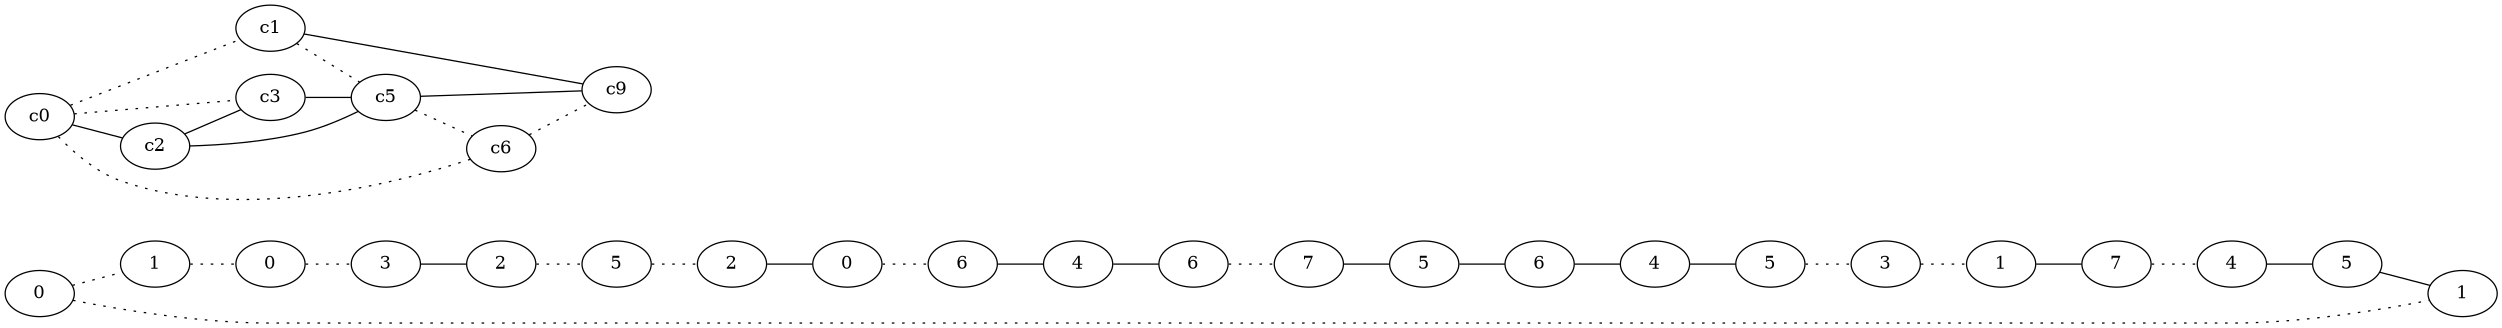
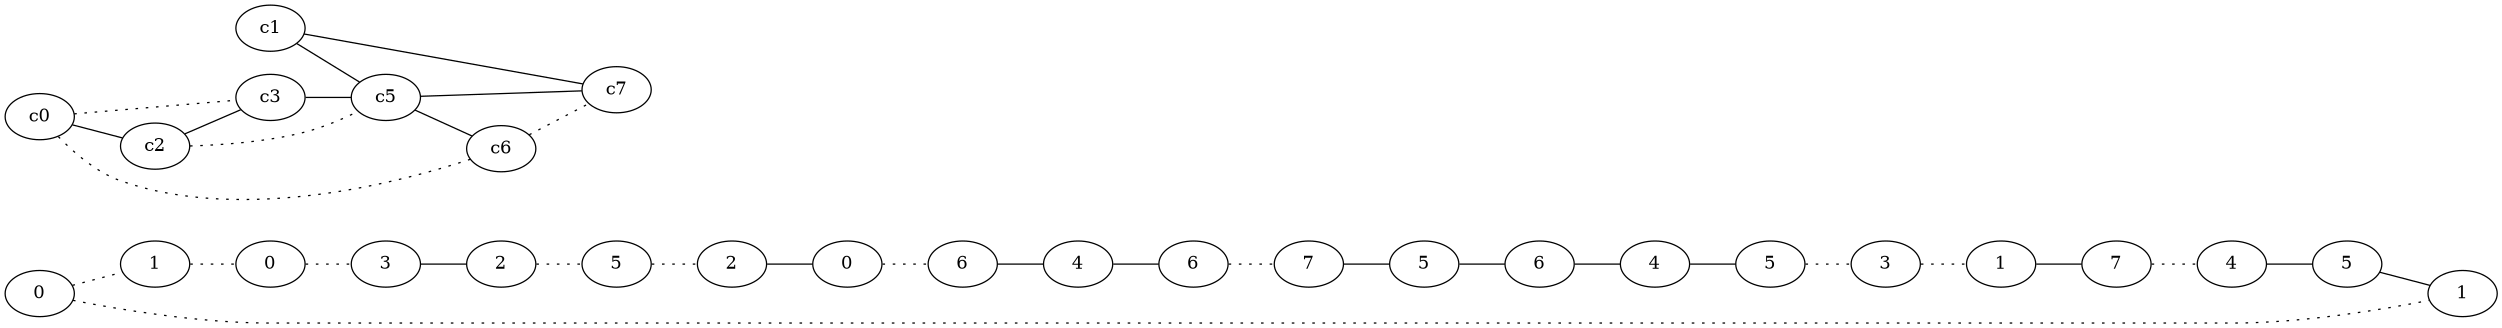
(328, 63) -> (328, 63)
(155, 72) -> none
(617, 90) -> (617, 90)
(444, 123) -> (444, 123)
(276, 138) -> (276, 138)
